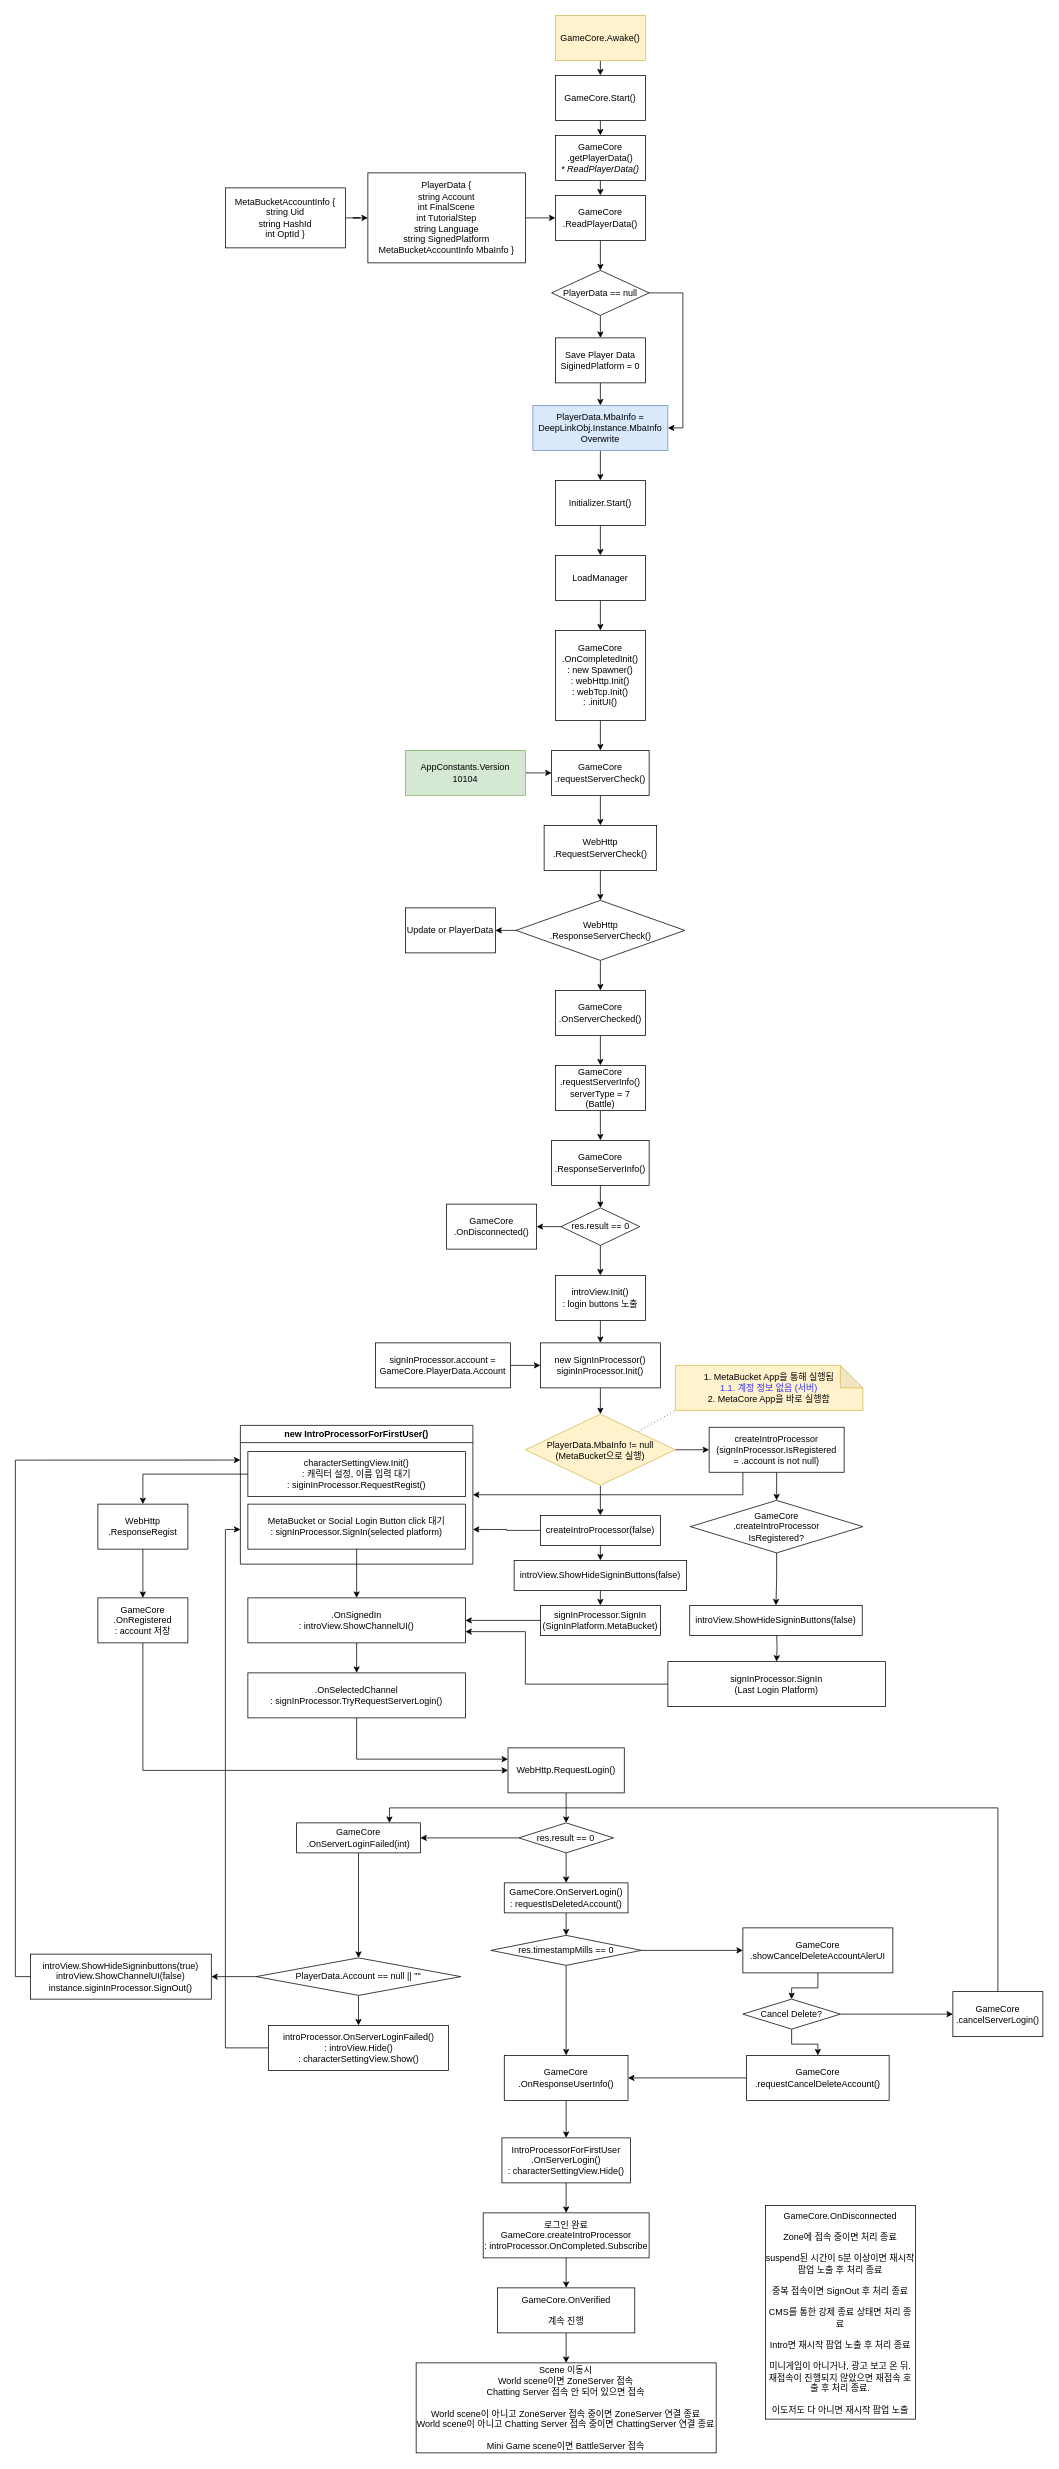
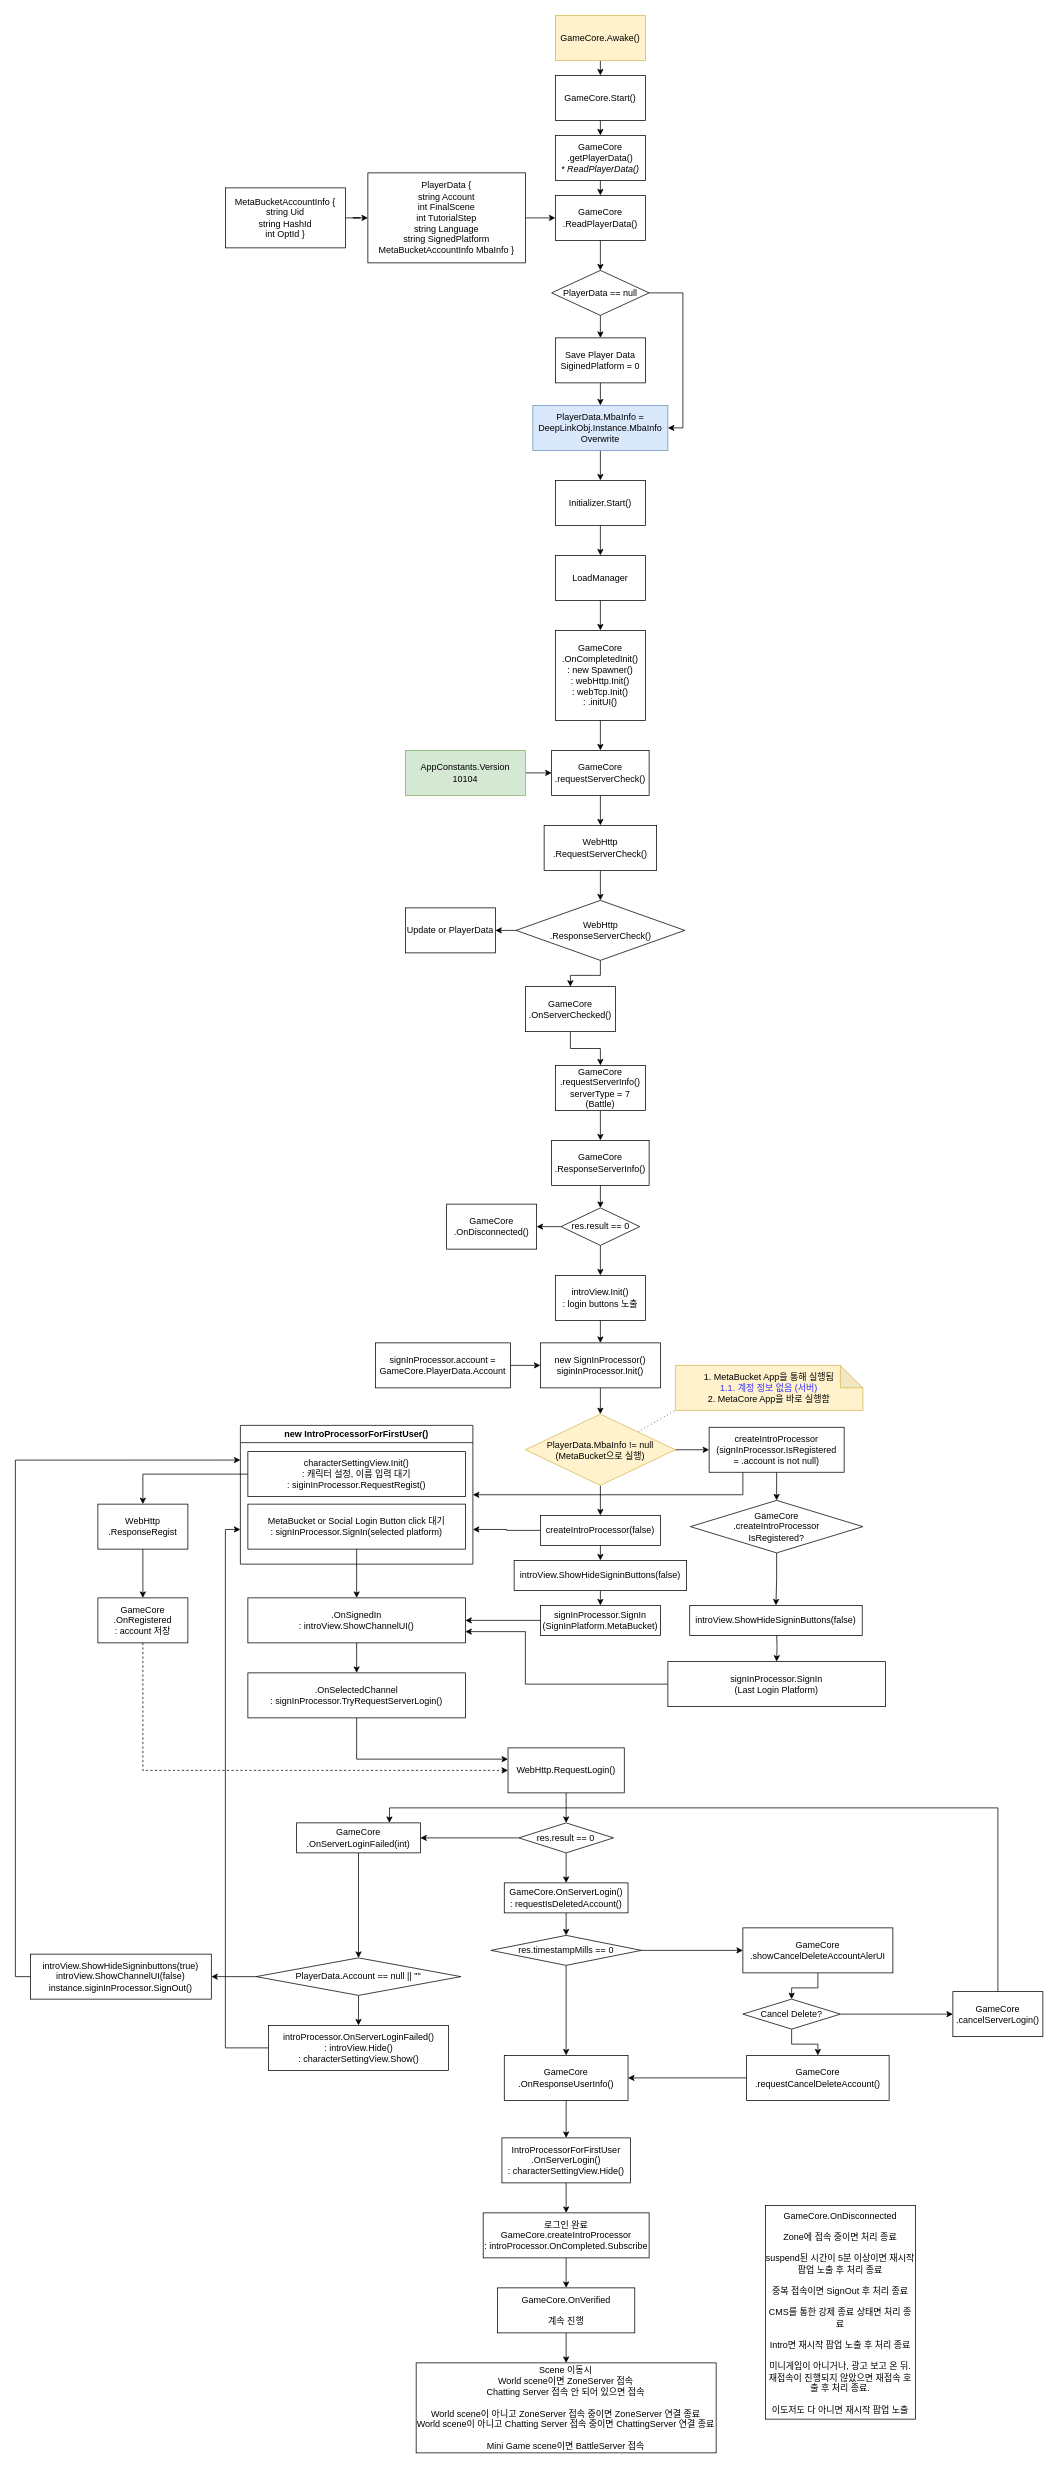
(600, 1013) -> (570, 1009)
(259, 1770) -> (259, 1770)
